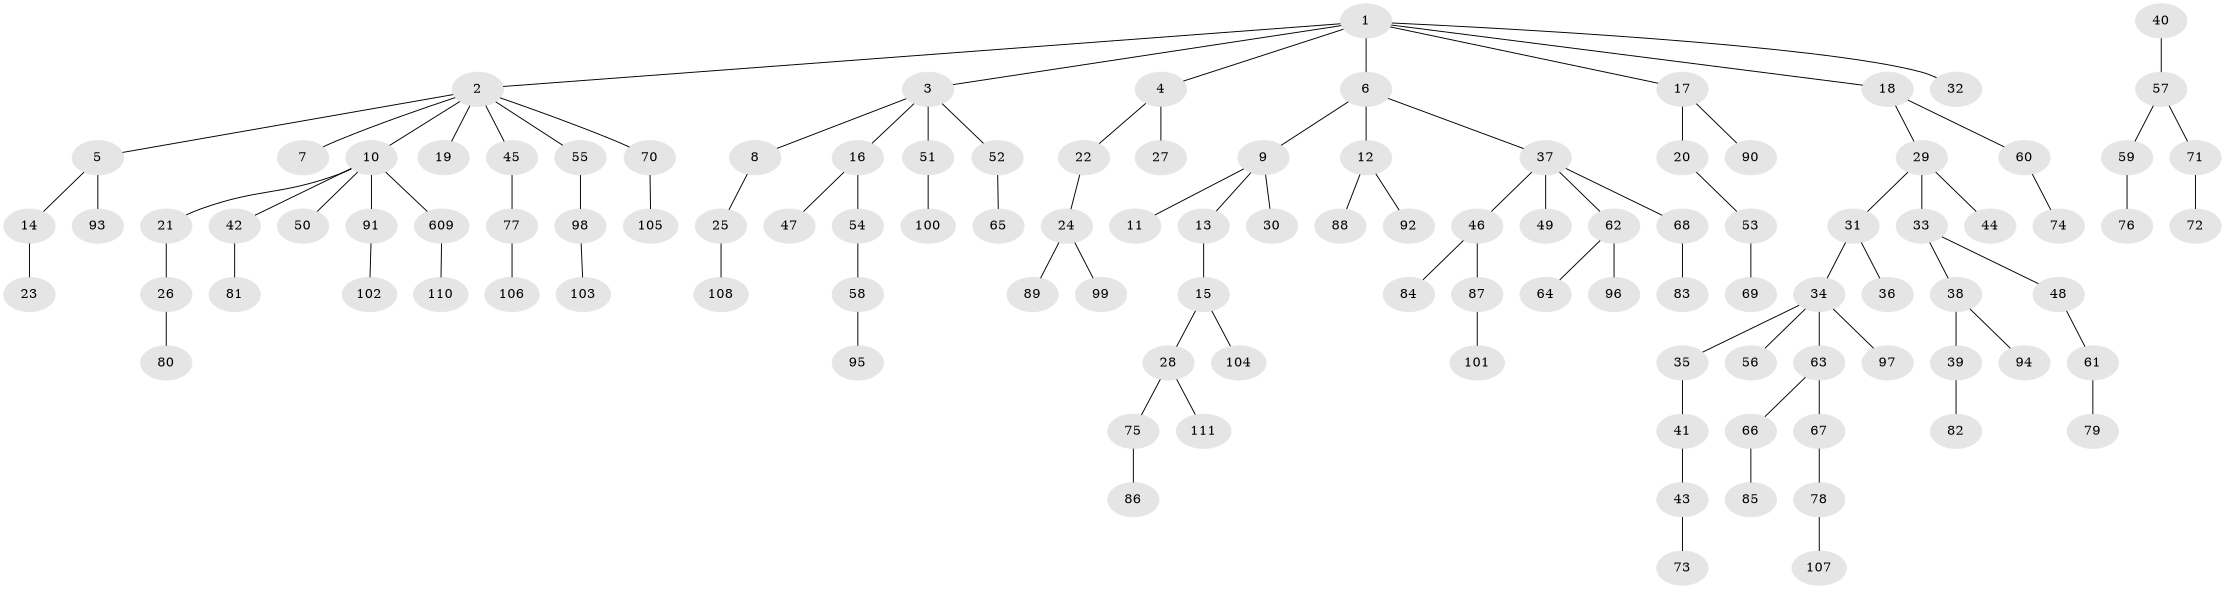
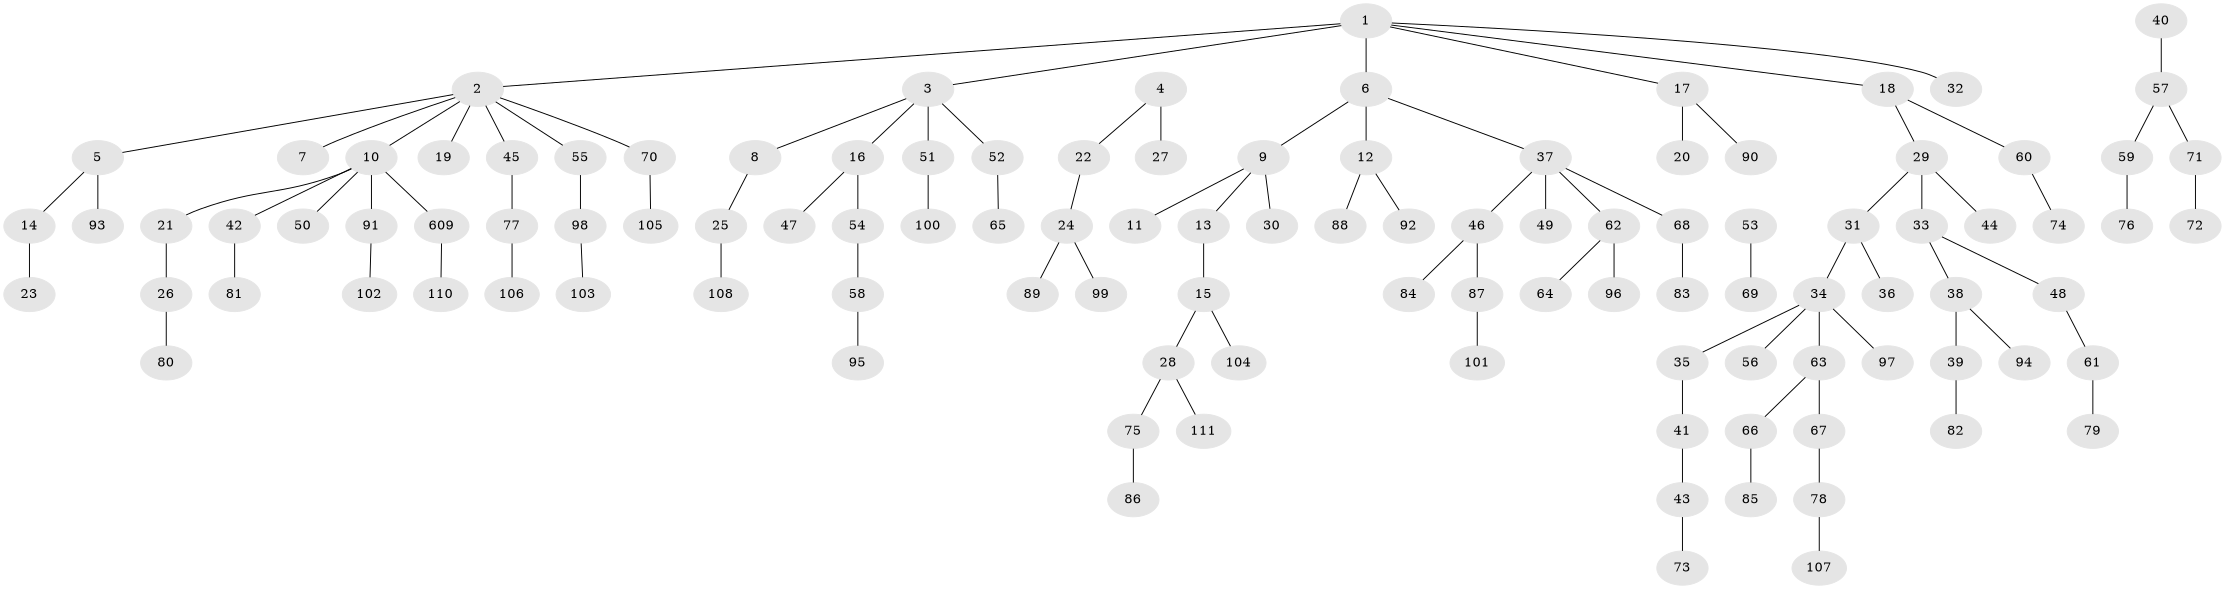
(1263, 55) -> none
(1717, 192) -> none
